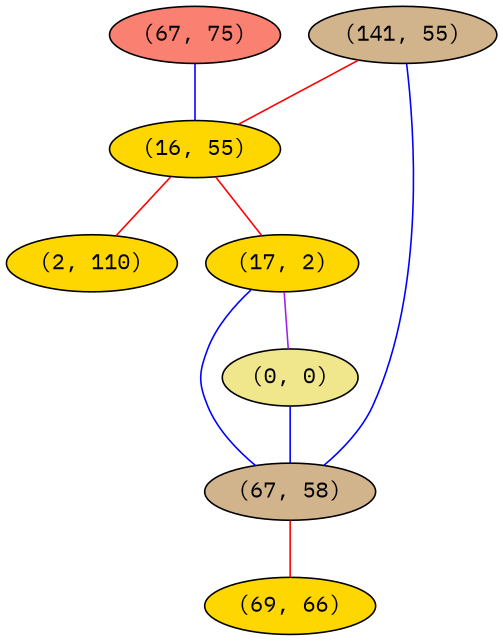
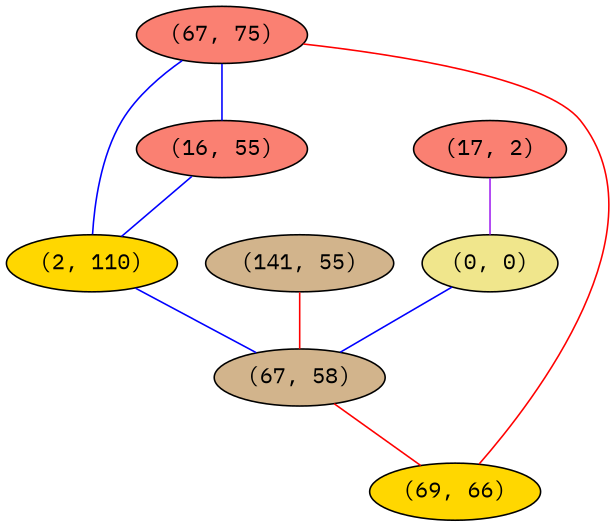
(298, 92) -> none
none -> (114, 135)
(195, 149) -> (222, 149)
none -> (602, 162)
(143, 206) -> (157, 206)
(239, 206) -> none
(282, 263) -> (490, 149)
(407, 276) -> (300, 321)
(201, 379) -> (196, 320)
